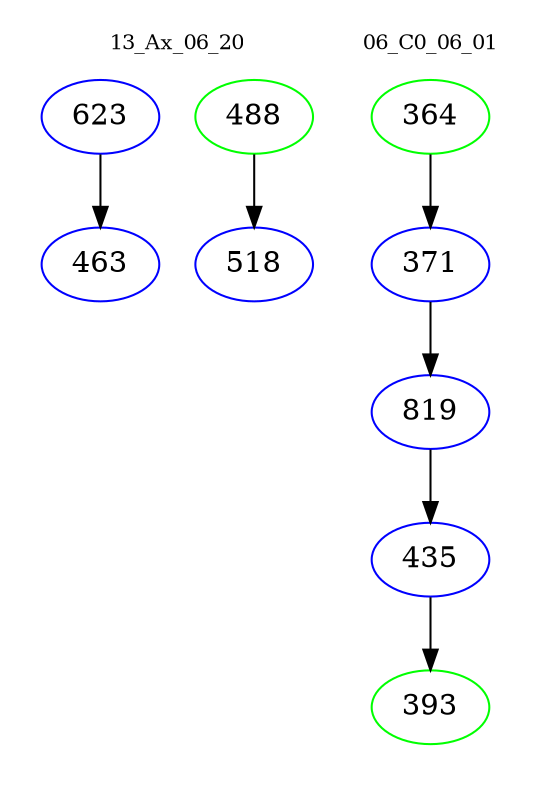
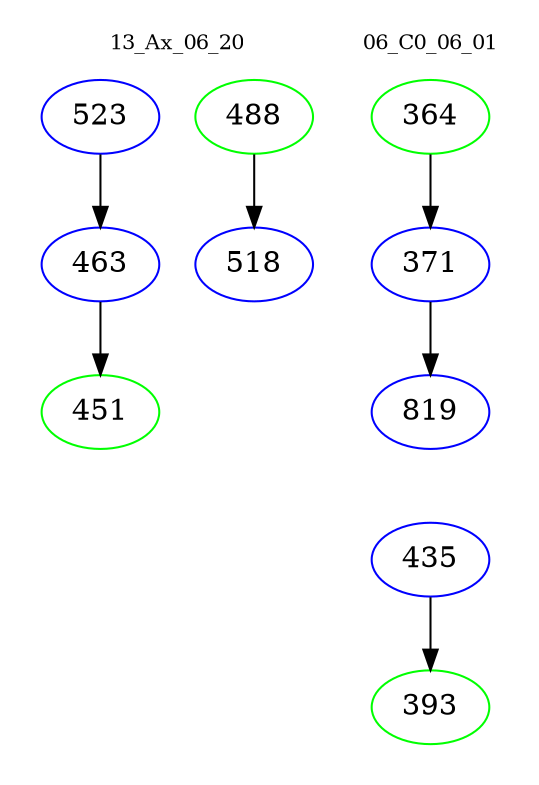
(100, 117) -> (100, 117)
none -> (100, 412)
(430, 476) -> none
